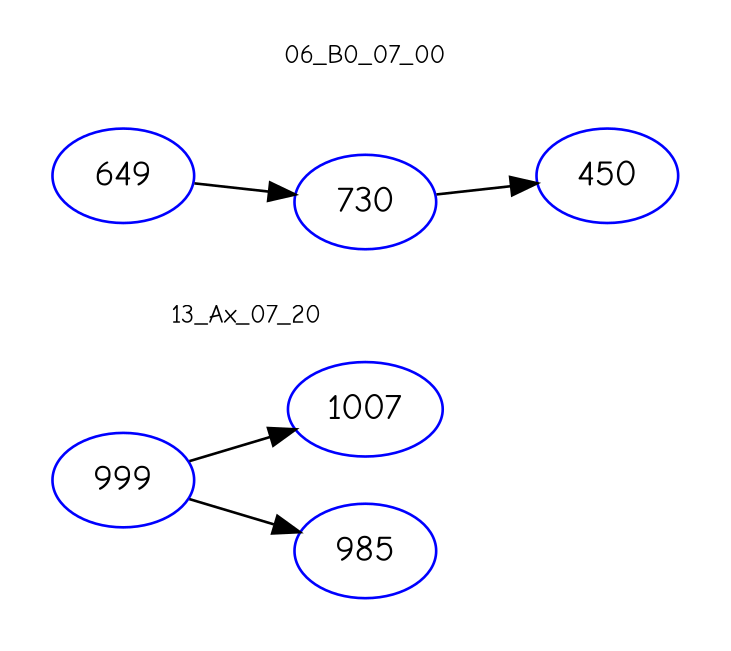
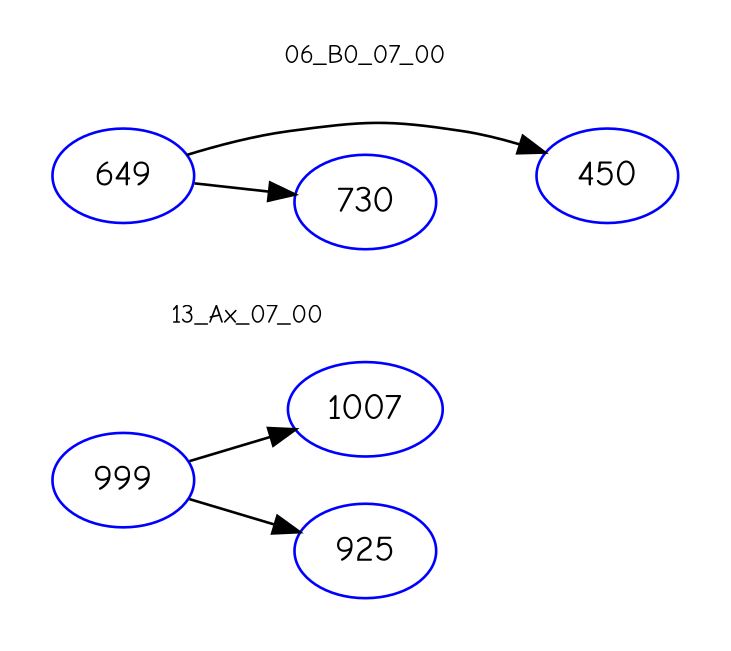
(474, 190) -> (352, 124)
(247, 316) -> (247, 316)
(365, 551) -> (365, 551)
